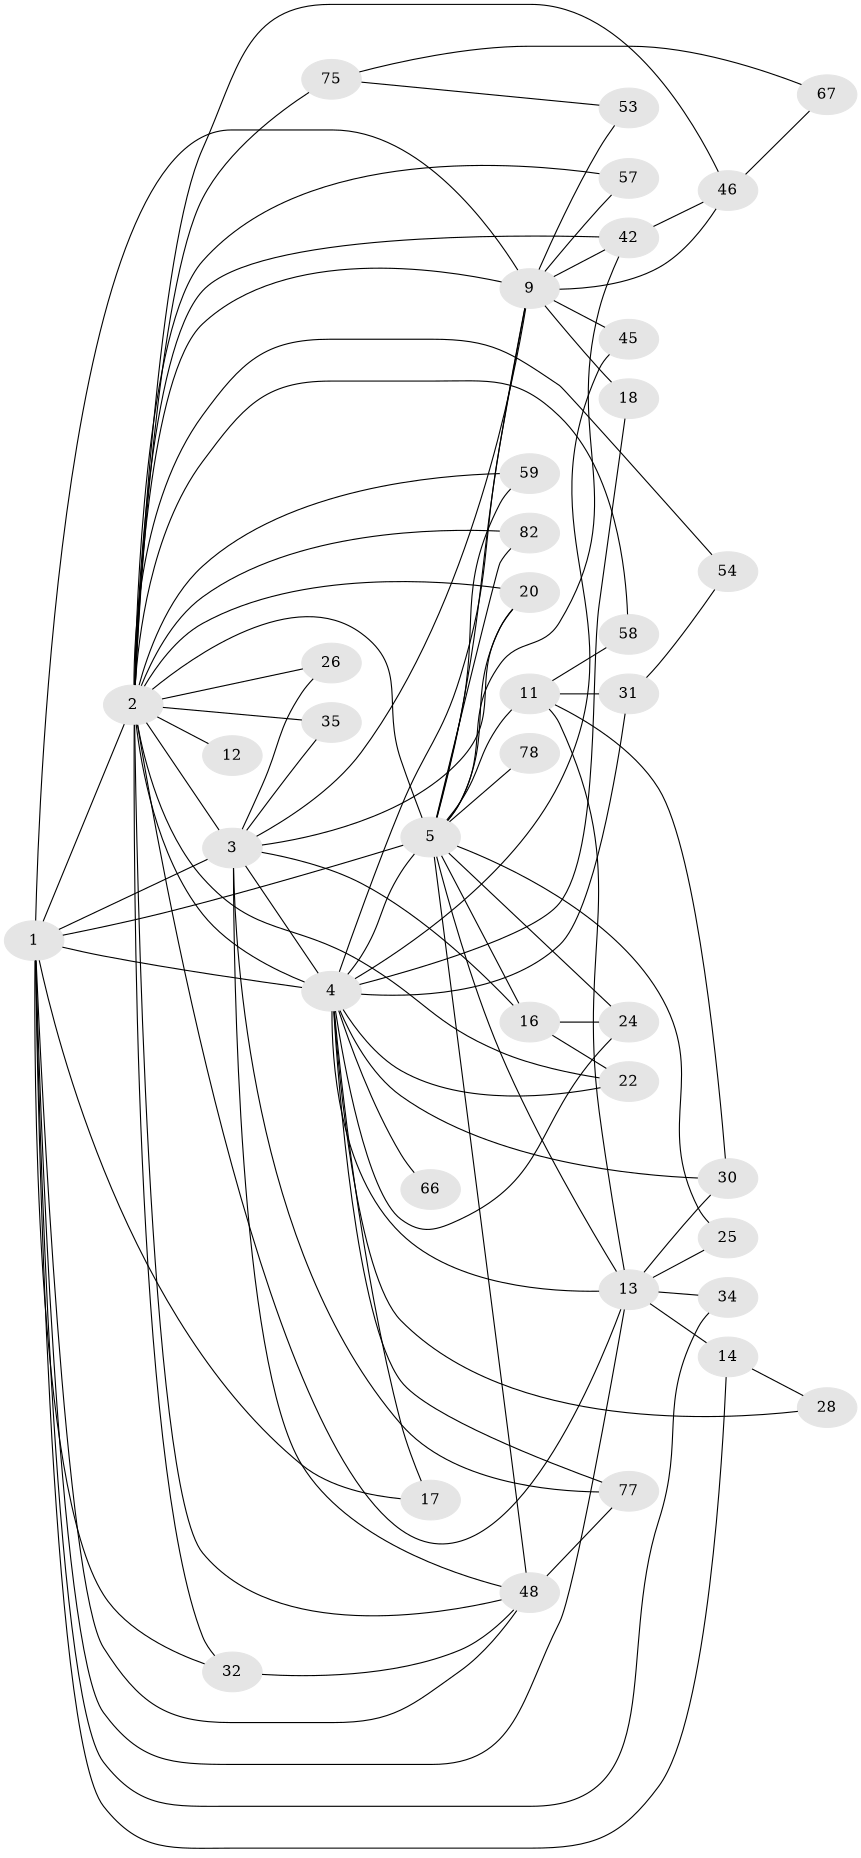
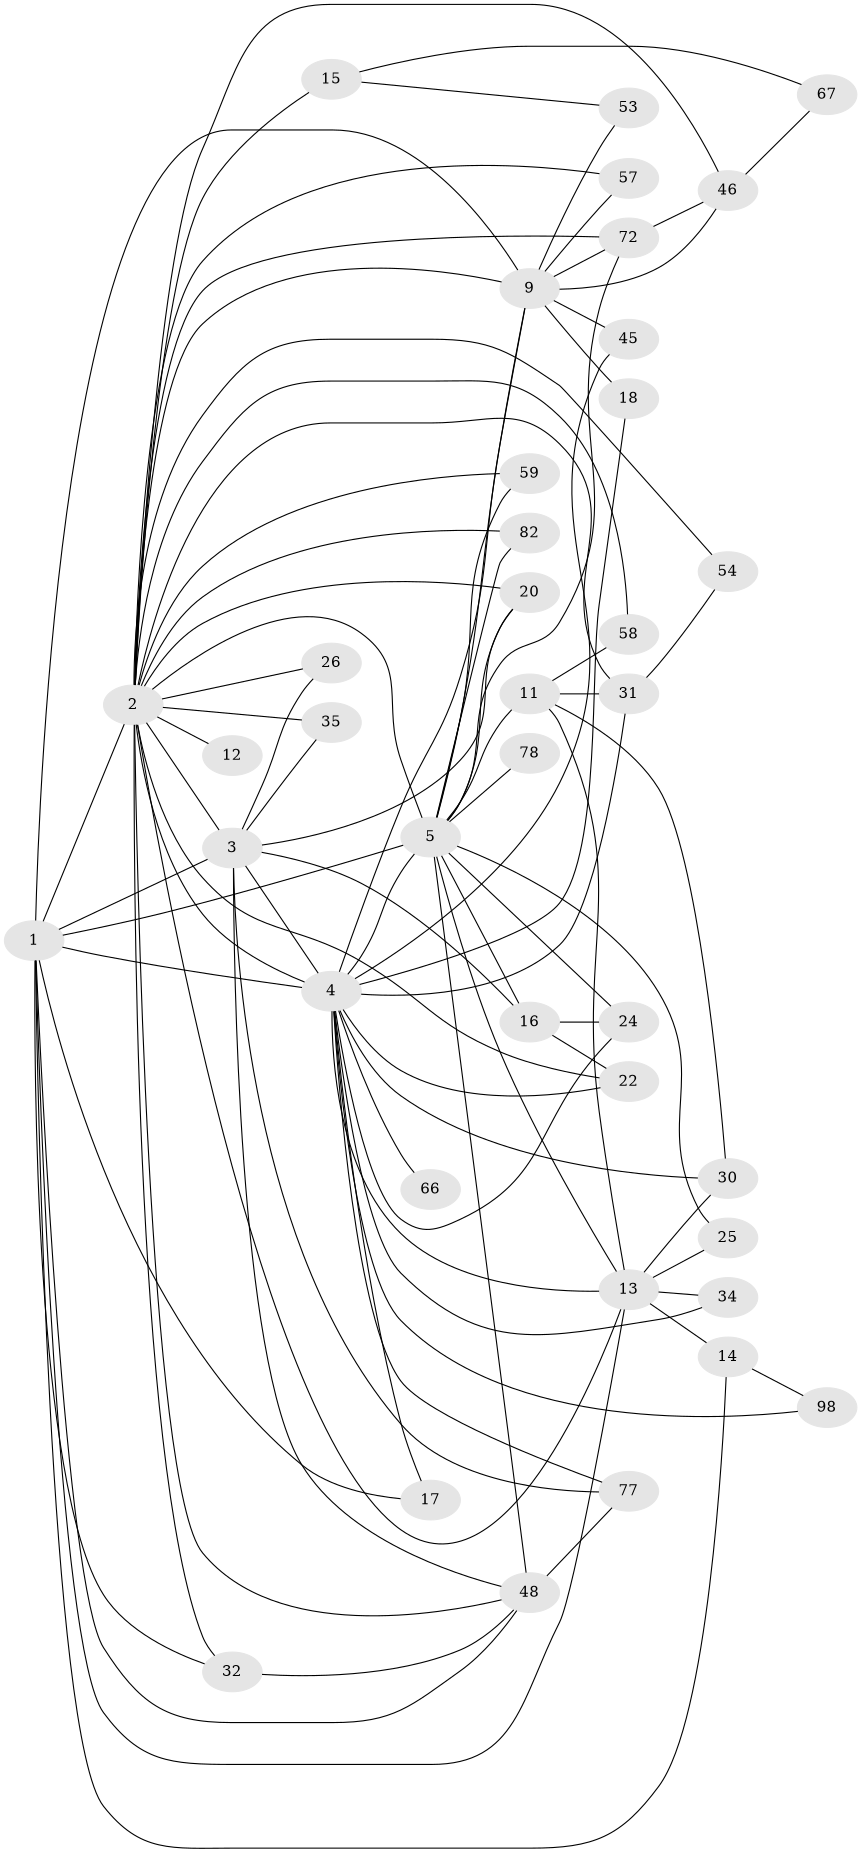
(332, 79) -> (332, 79)
(629, 238) -> (629, 238)
none -> (399, 423)
(443, 603) -> none
(827, 1408) -> (827, 1408)
(189, 1806) -> (419, 1289)
